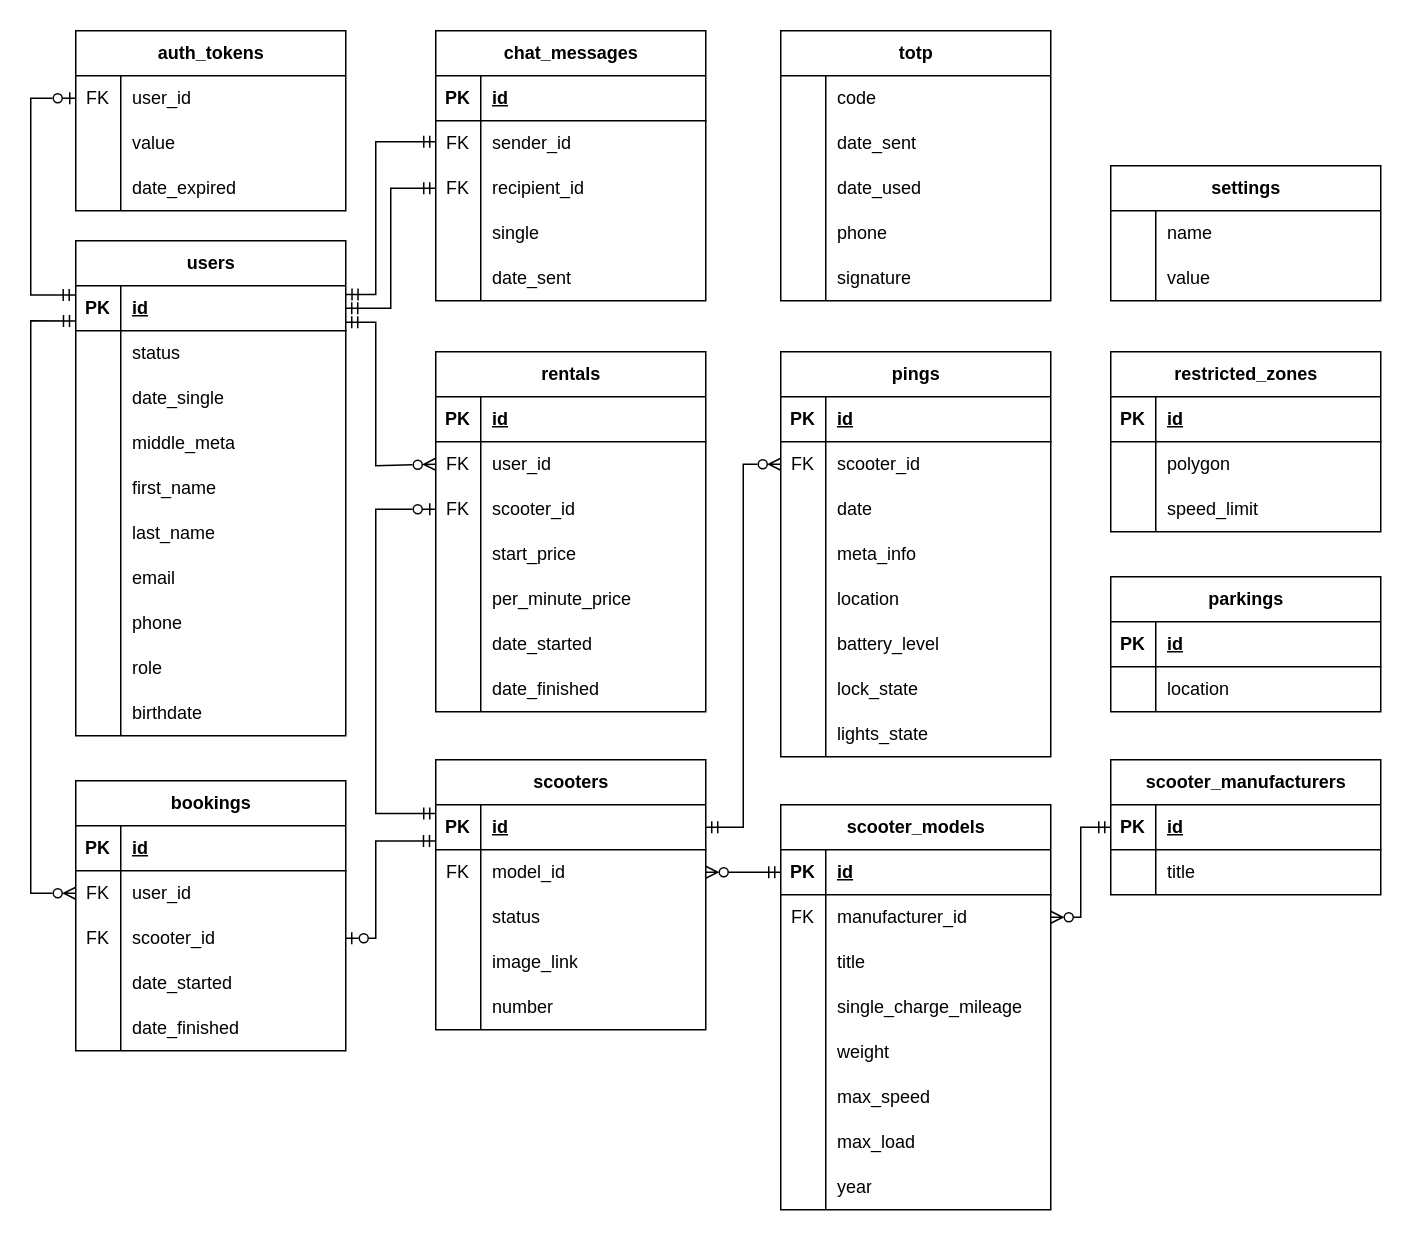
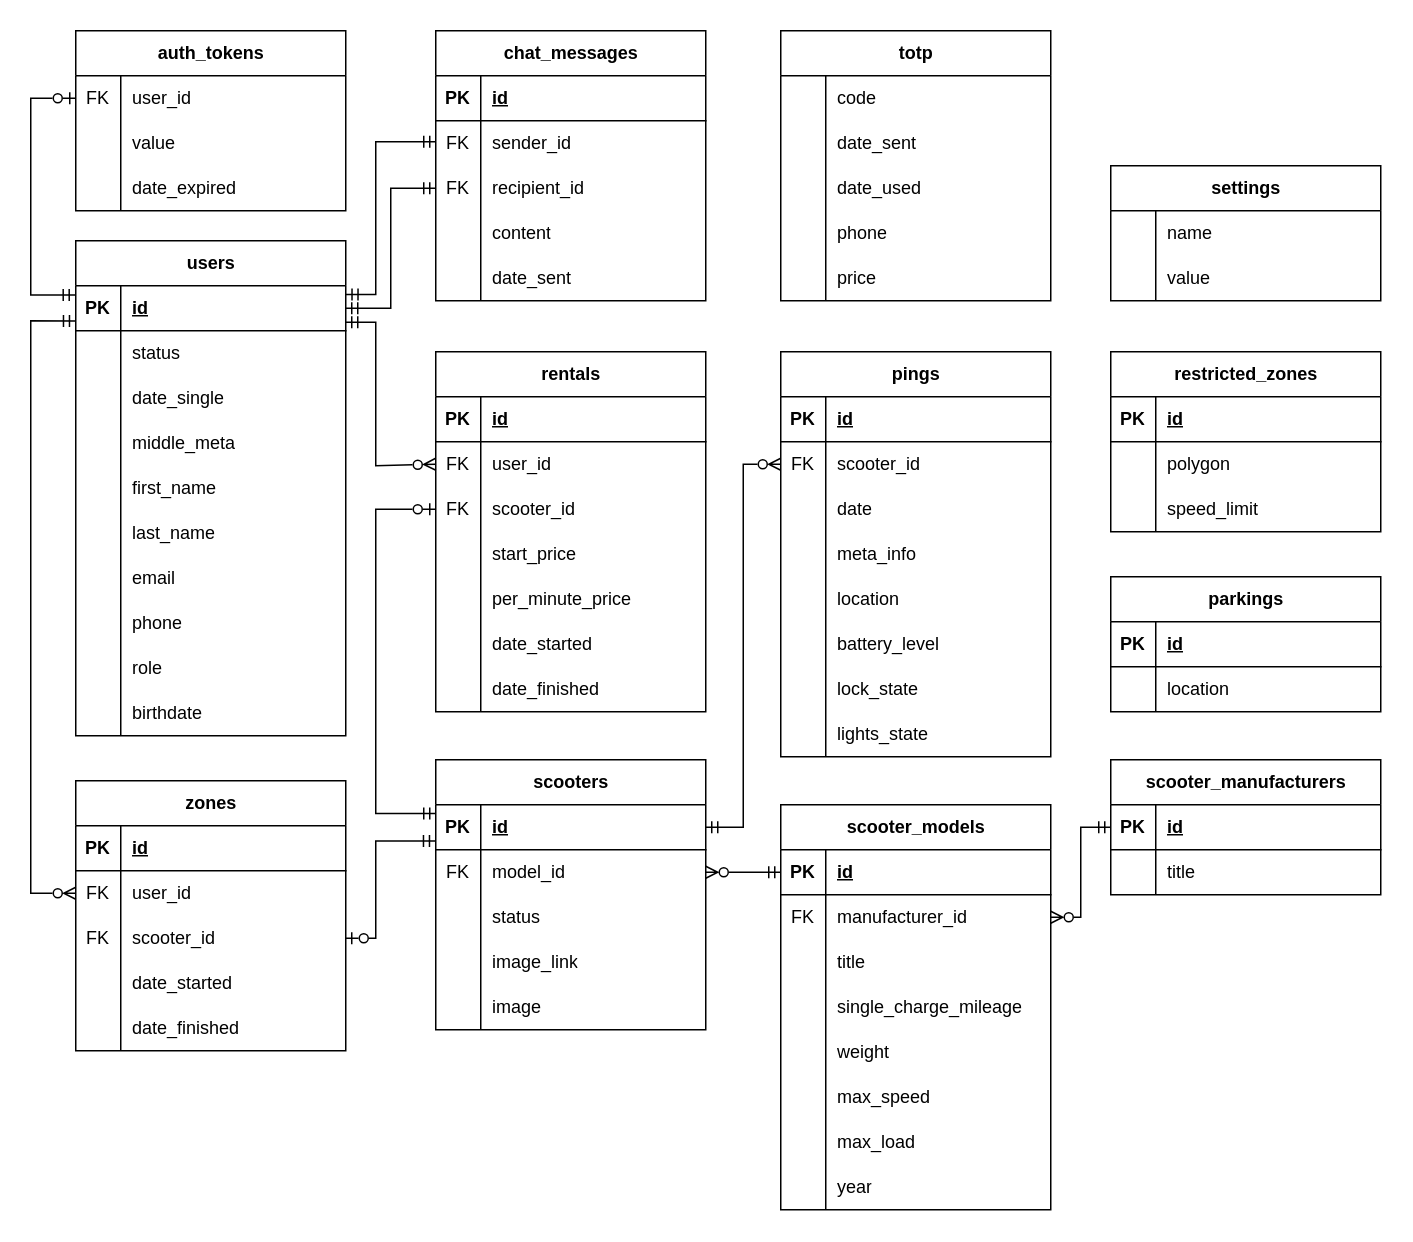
(518, 233) -> (528, 233)
(881, 278) -> (861, 278)
(212, 803) -> (212, 803)
(523, 1007) -> (516, 1007)
